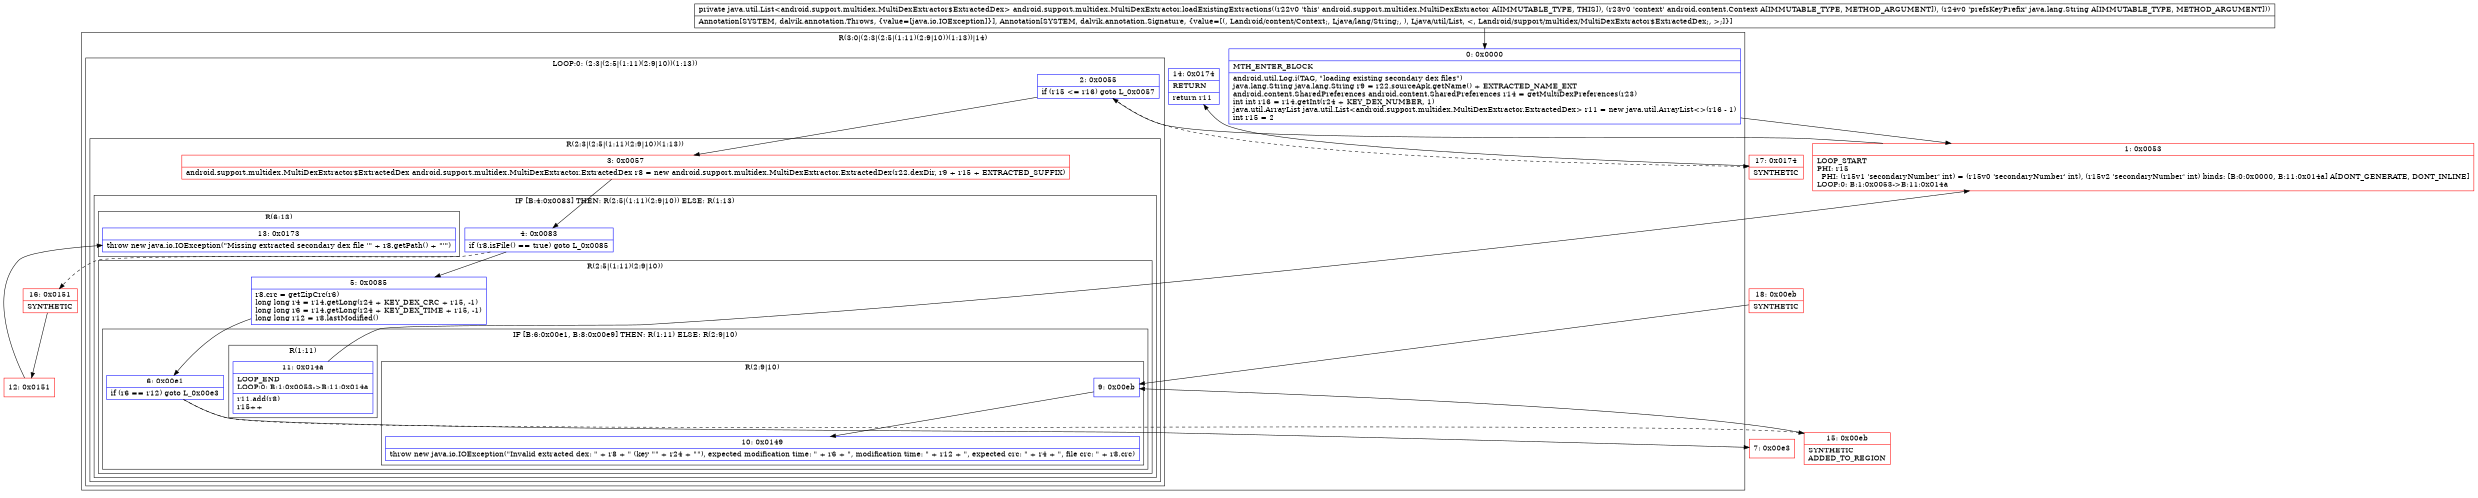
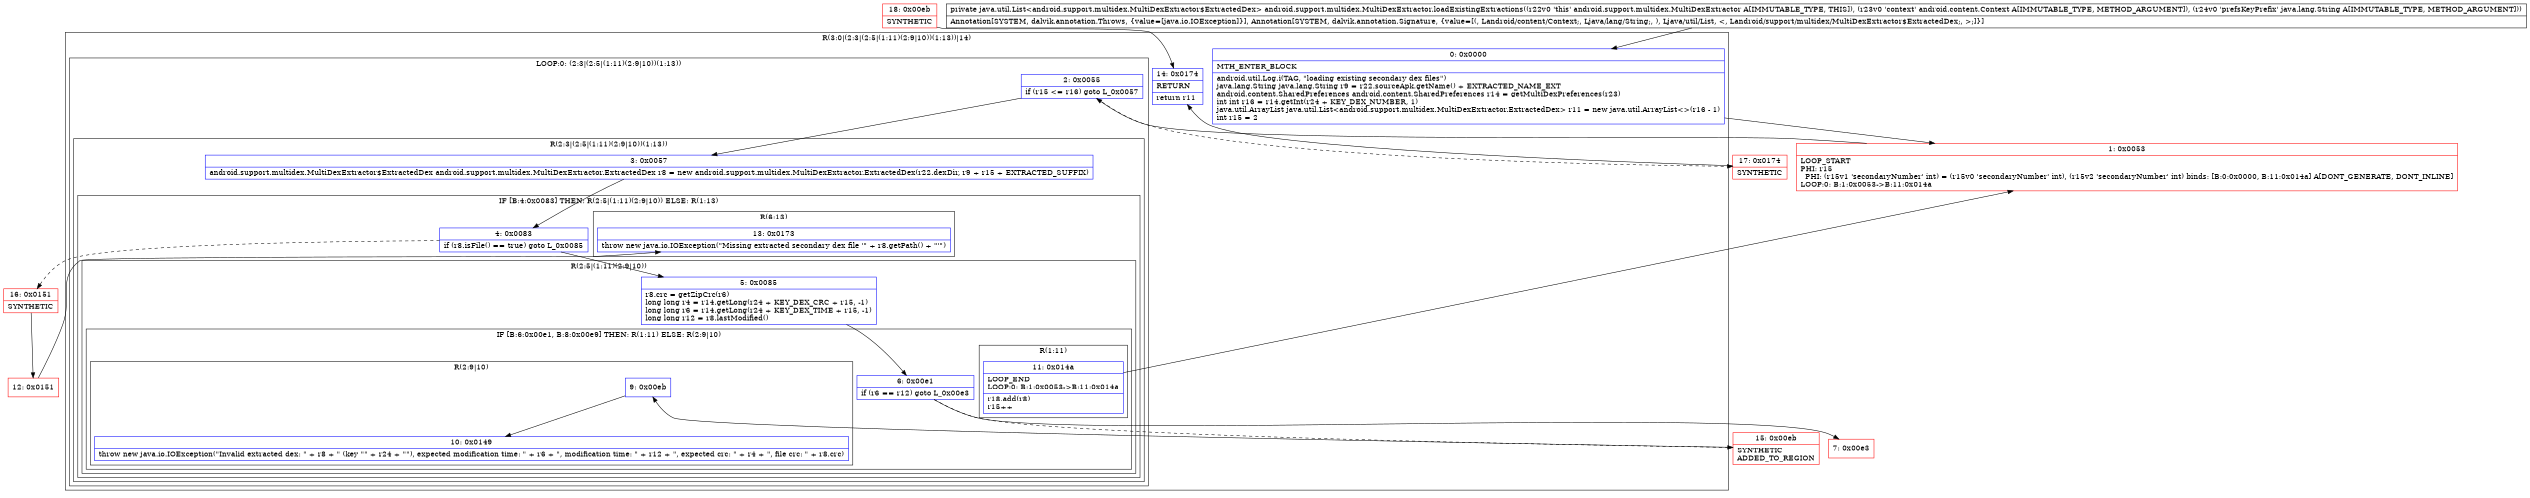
(626, 167) -> (649, 167)
(1447, 344) -> (1063, 29)
(259, 399) -> (1009, 399)
